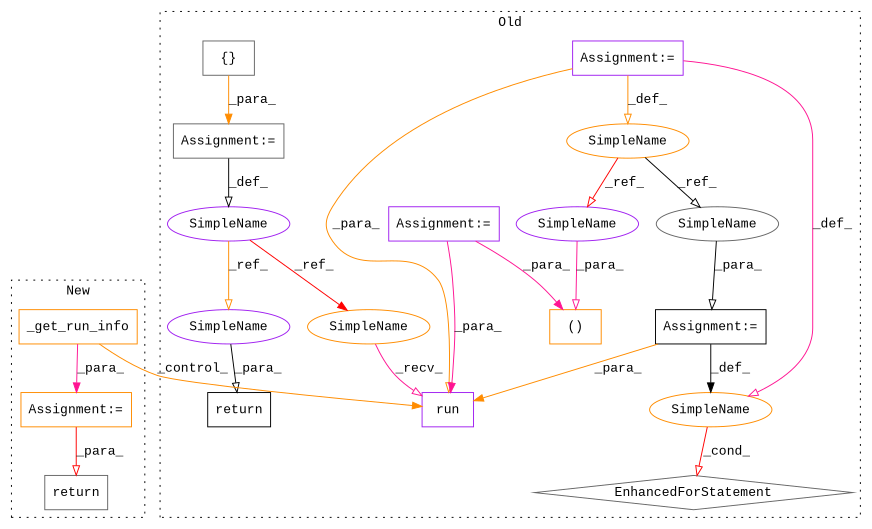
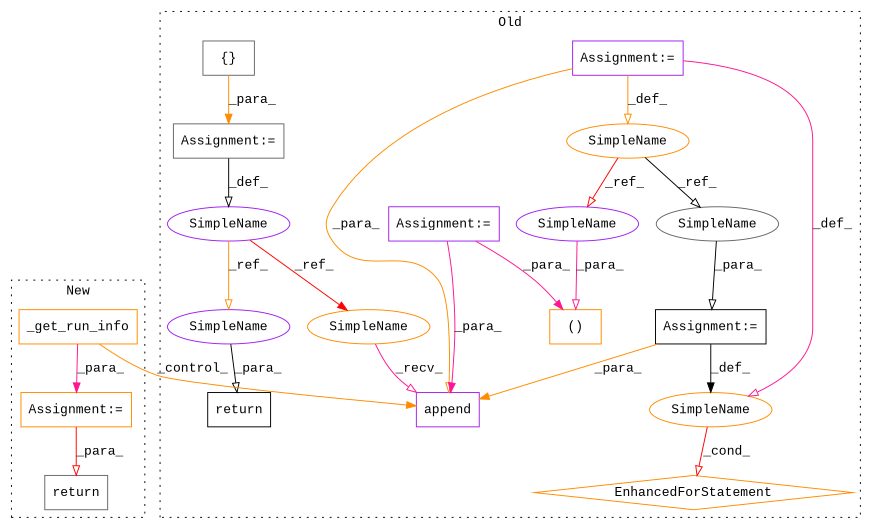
(448, 410) -> (448, 410)
(694, 493) -> (694, 493)
